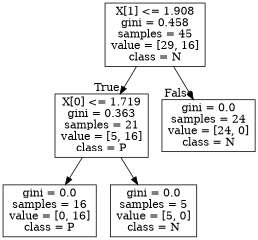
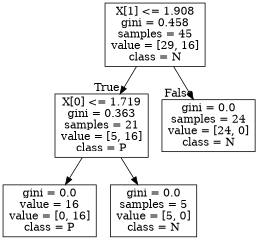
(50, 211) -> (50, 211)
